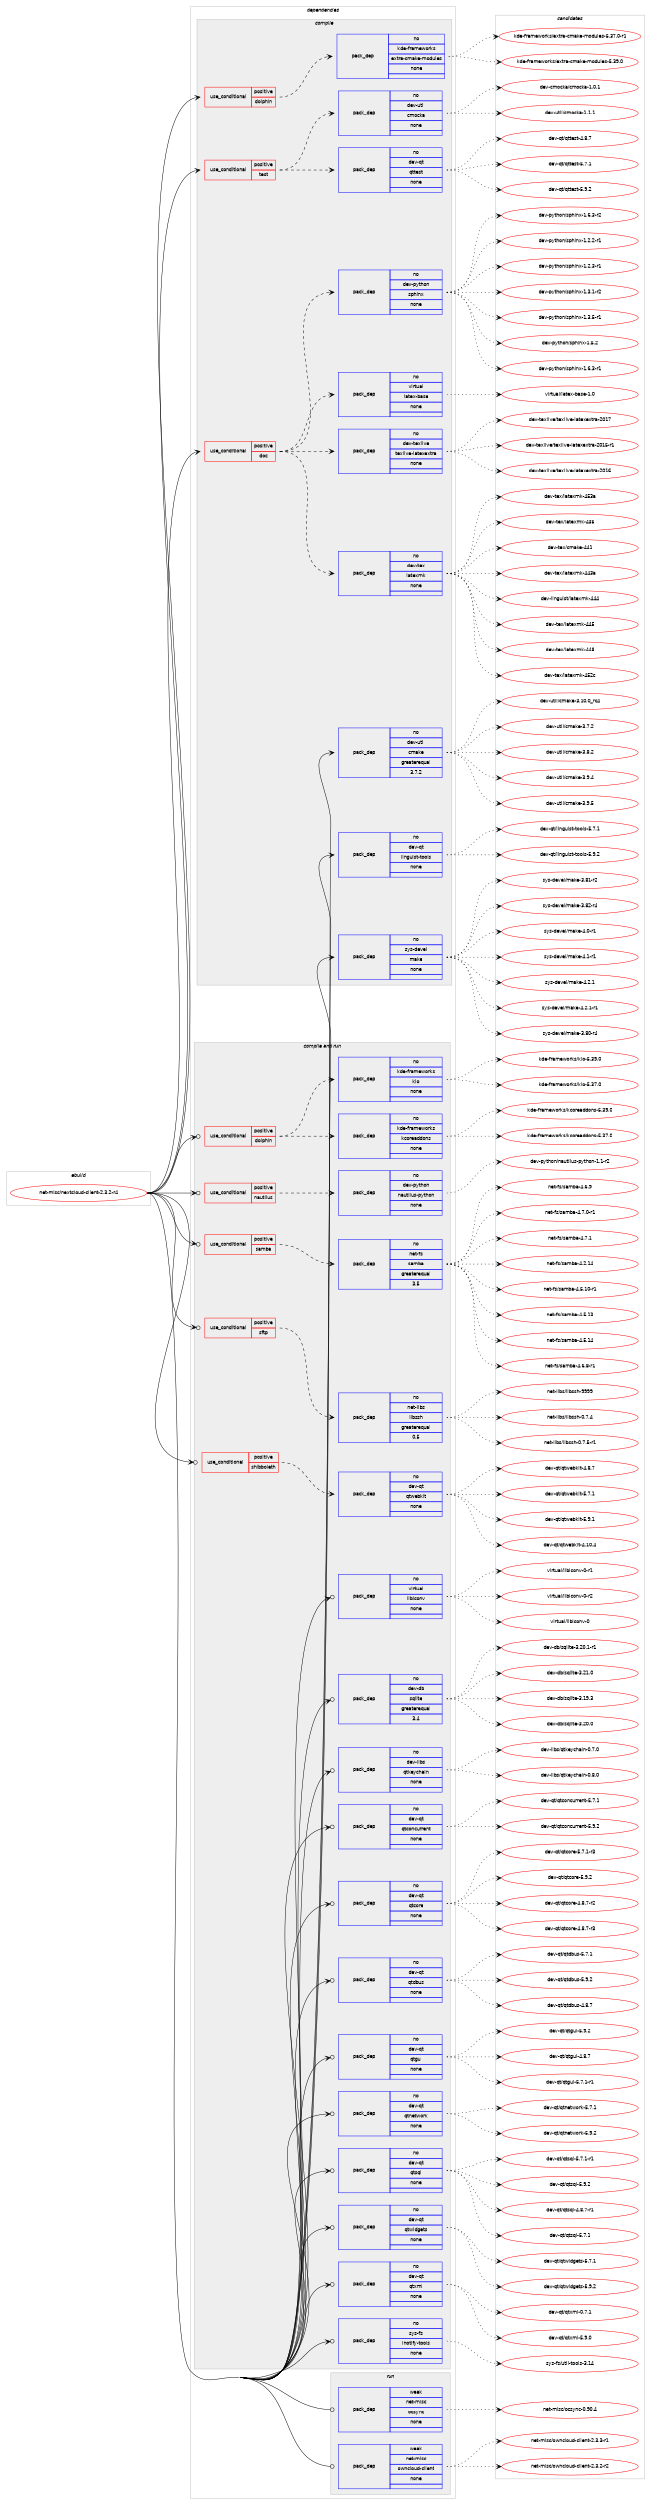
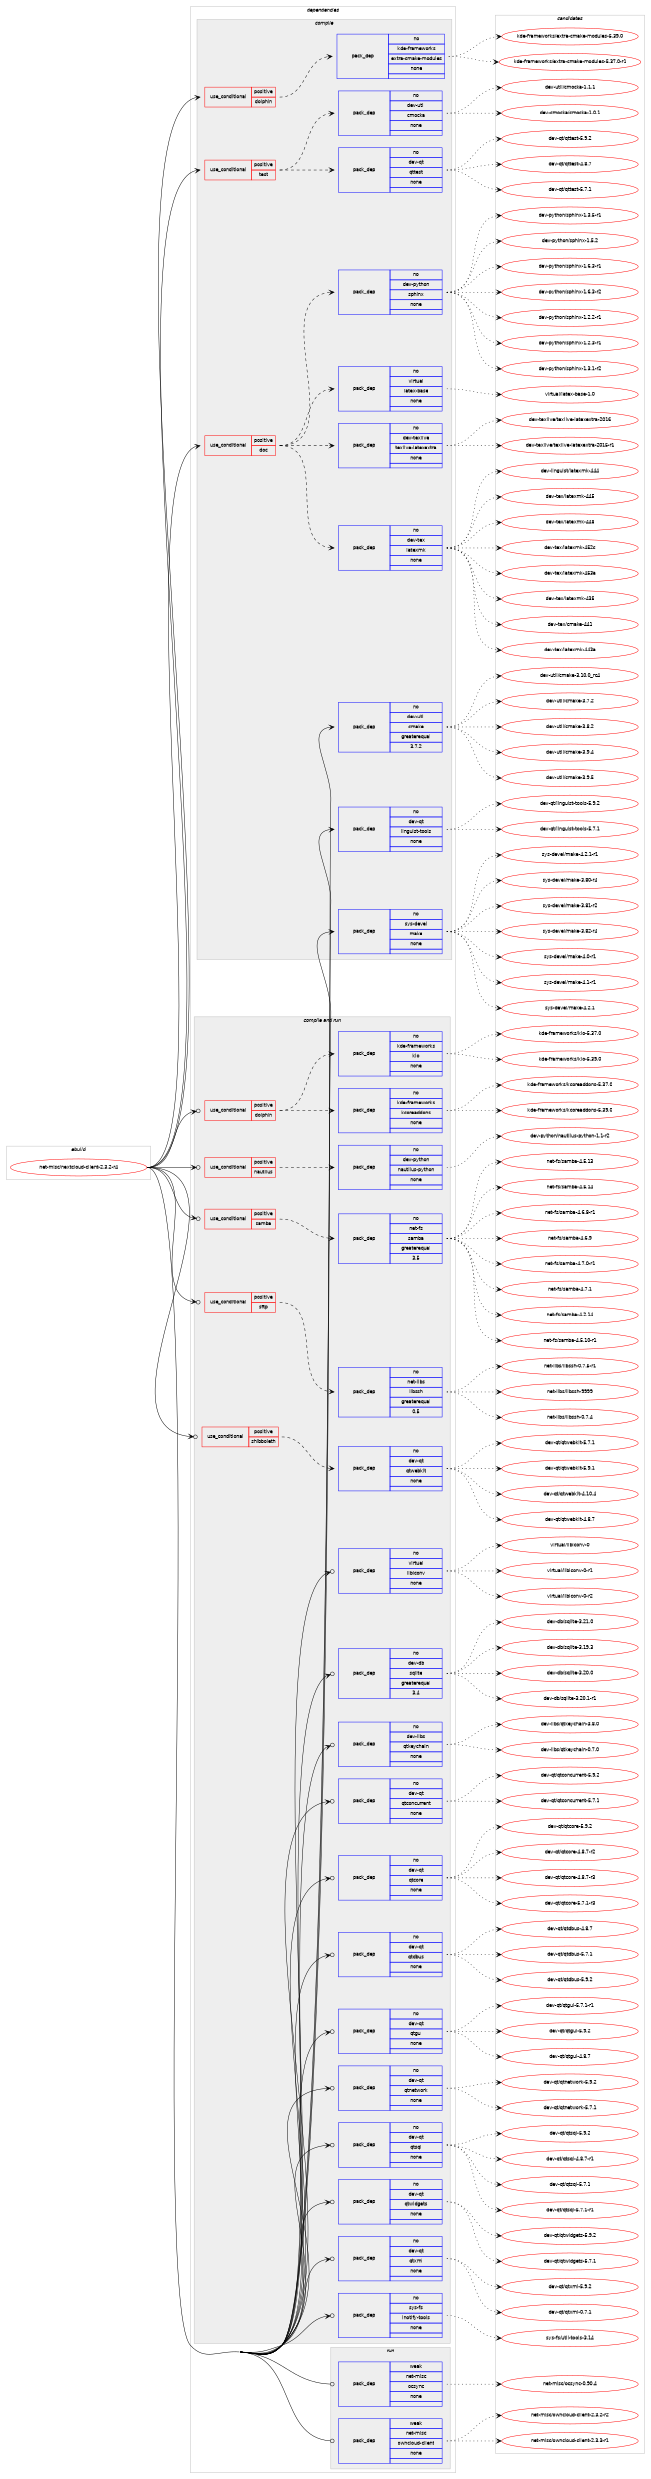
(570, 420) -> none
(570, 1776) -> (570, 1724)
(570, 2338) -> (570, 2287)
